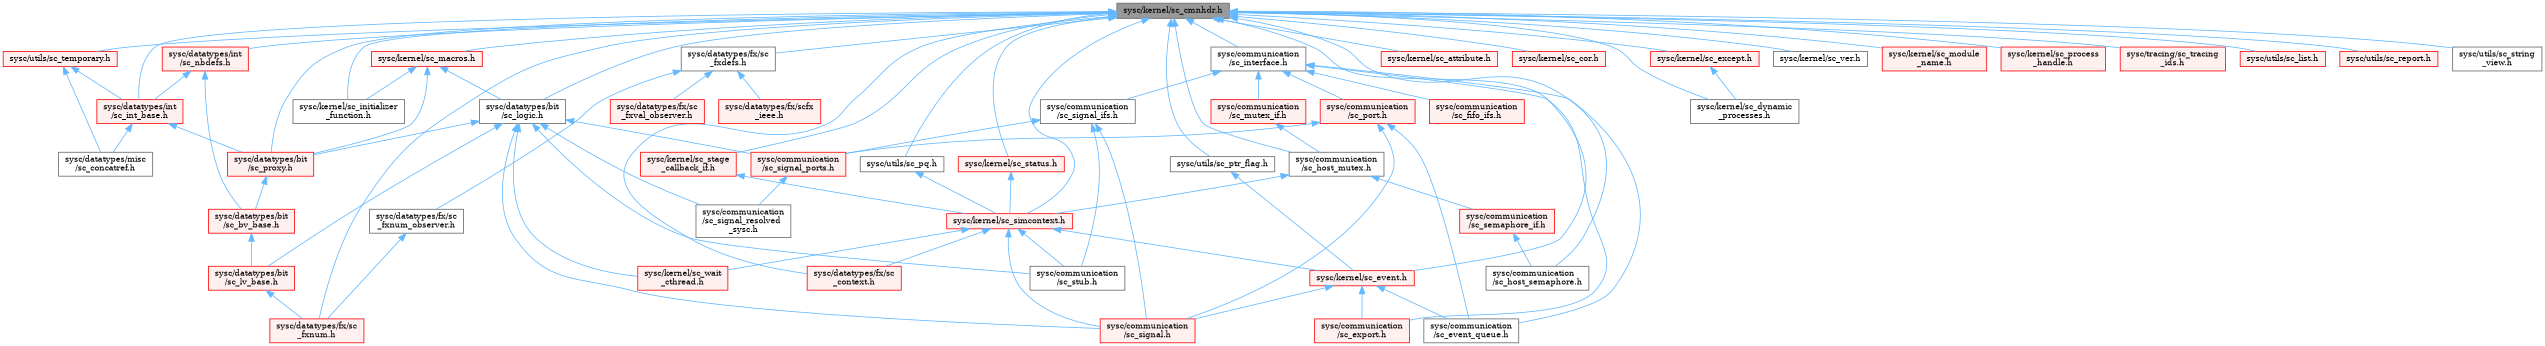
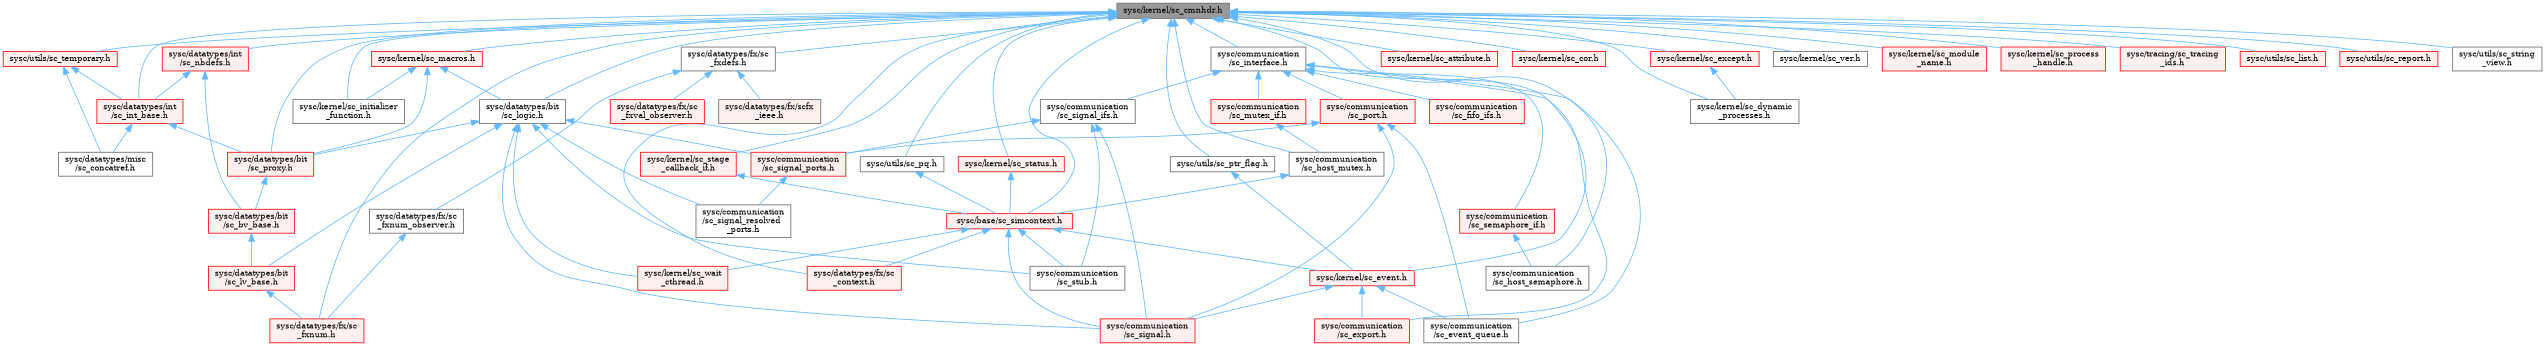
(770, 112) -> (770, 112)
(1426, 194) -> (1535, 106)
(743, 221) -> (743, 221)
(1010, 221) -> (1010, 221)
